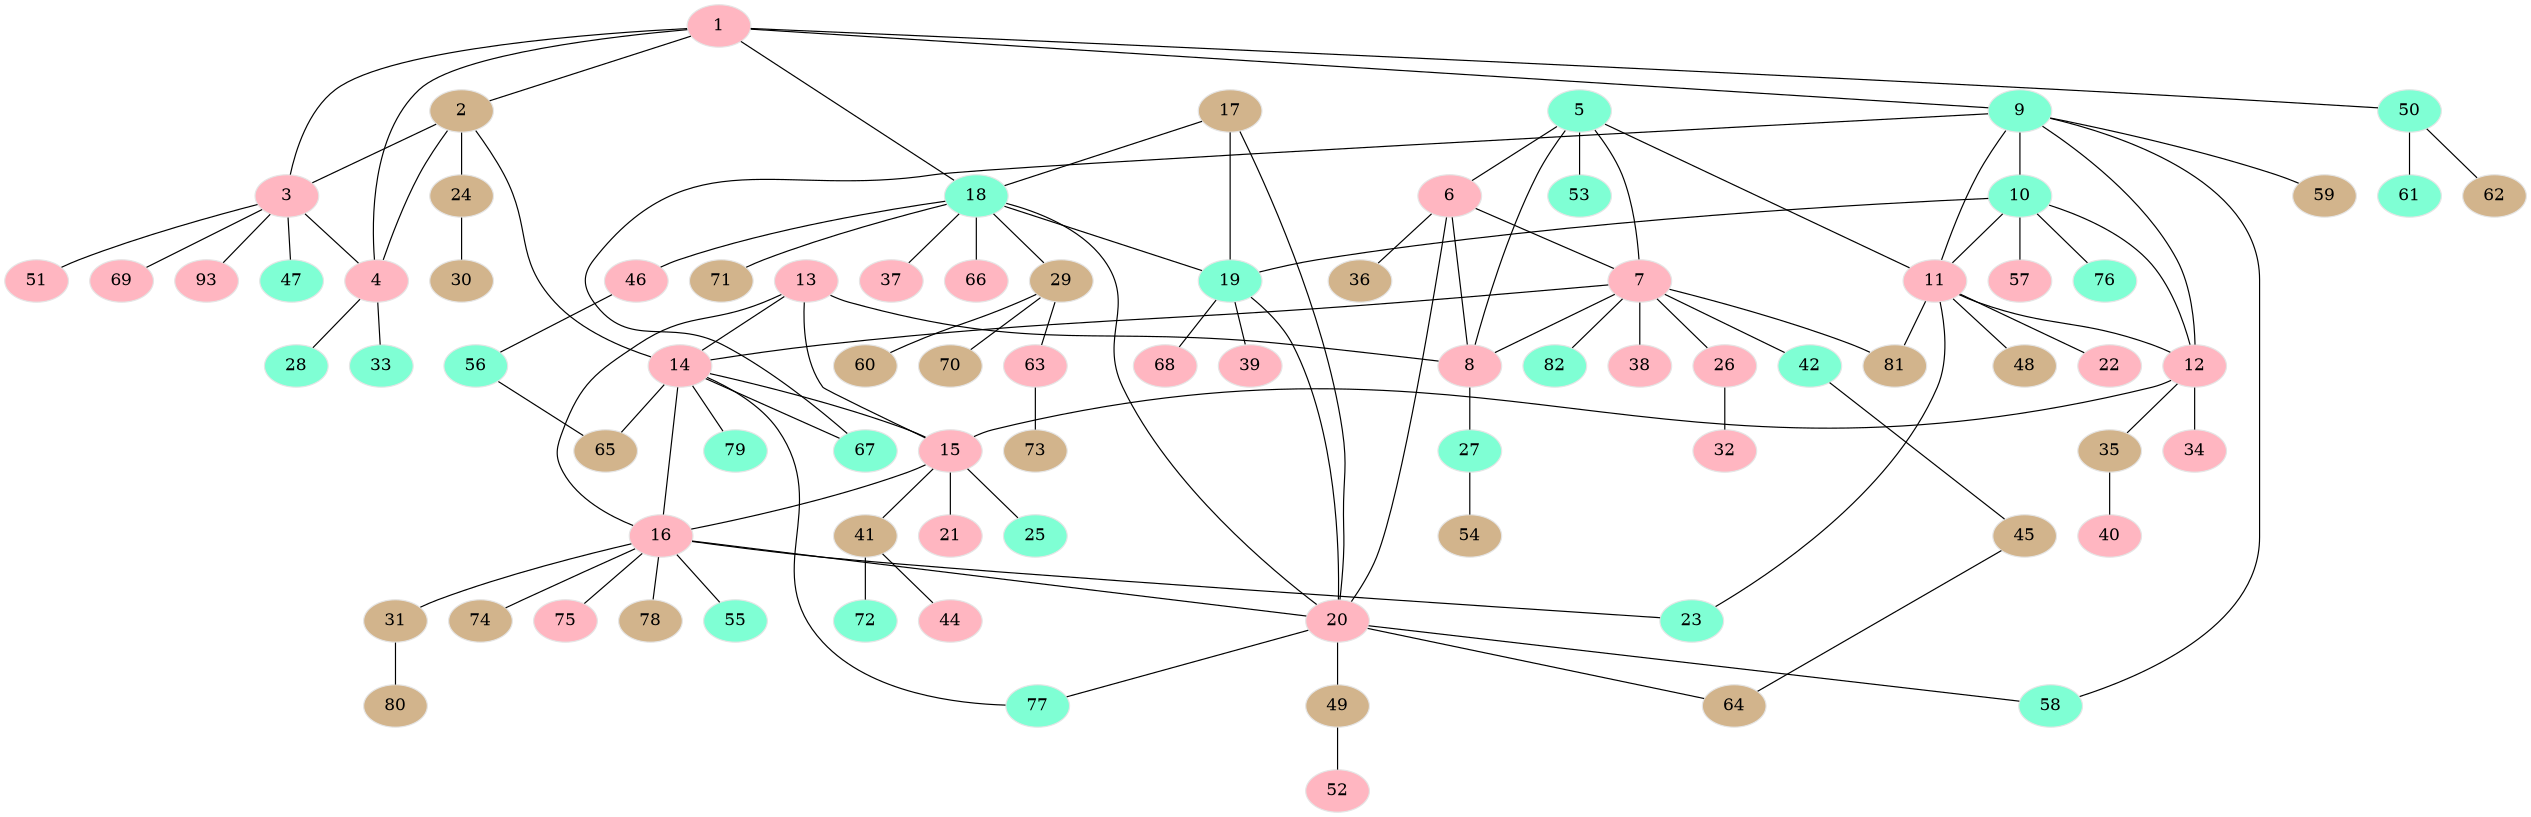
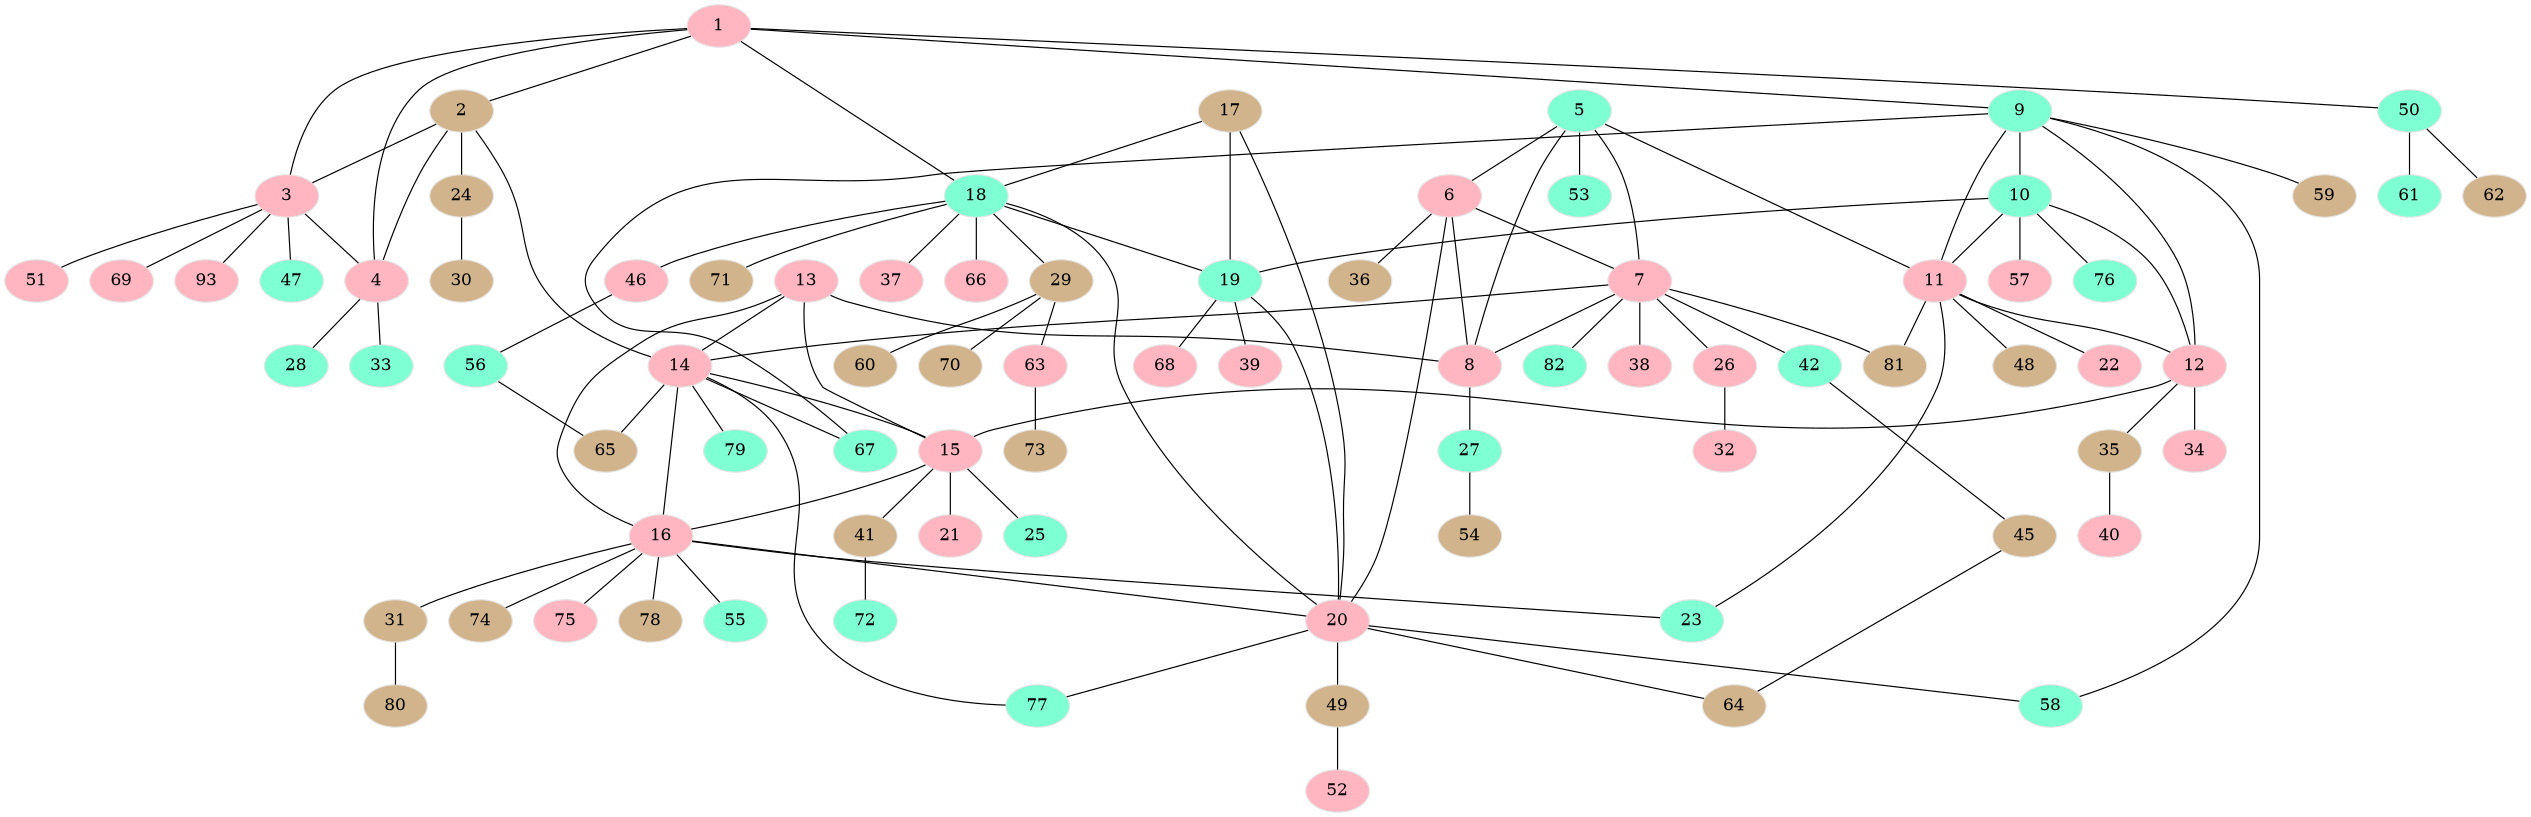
(950, 621) -> none
